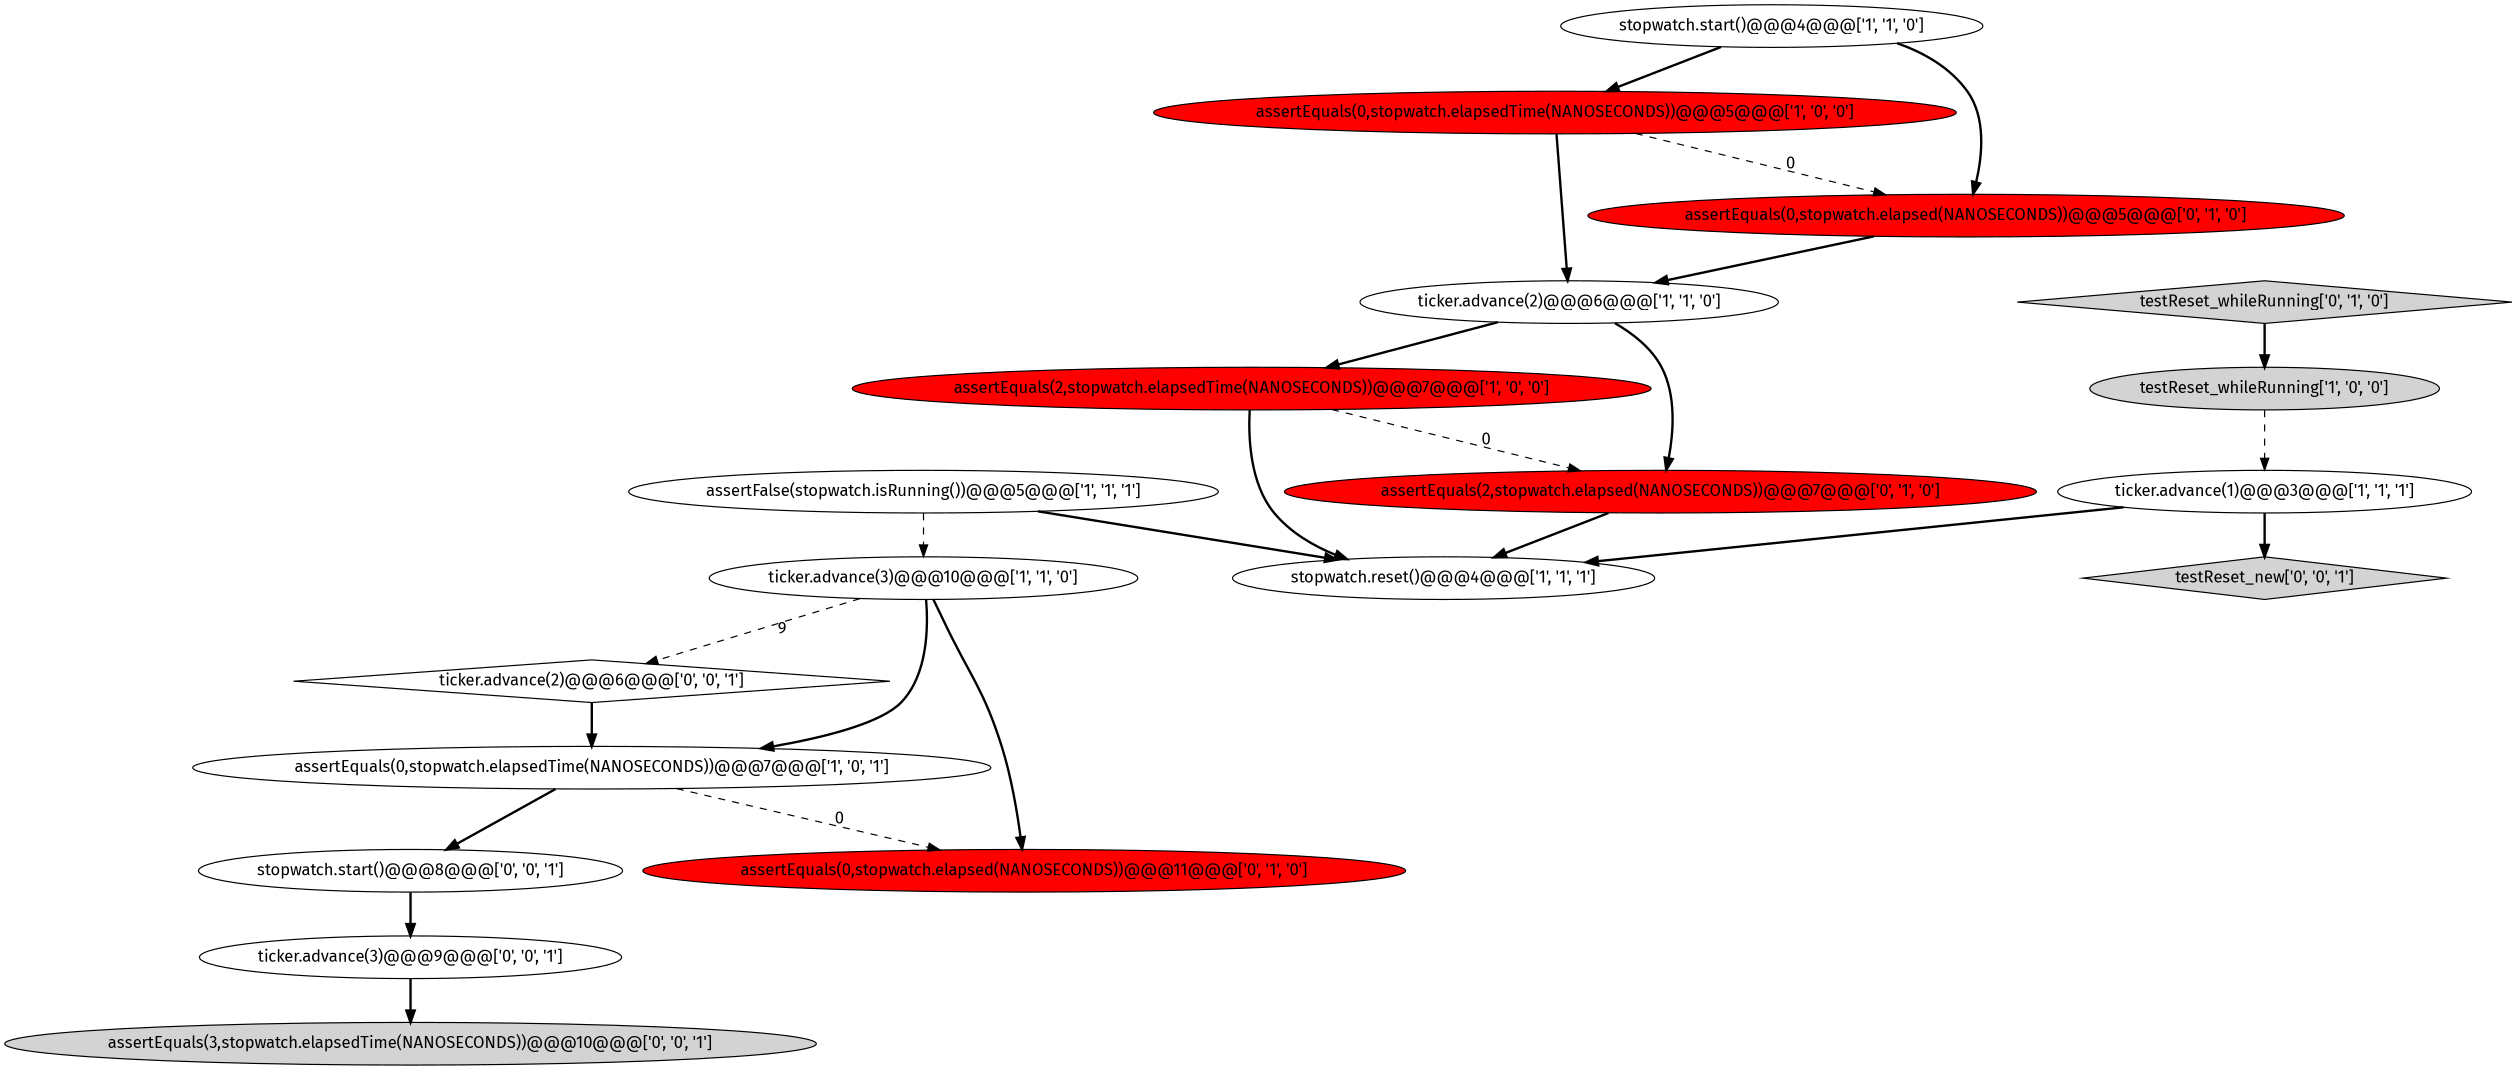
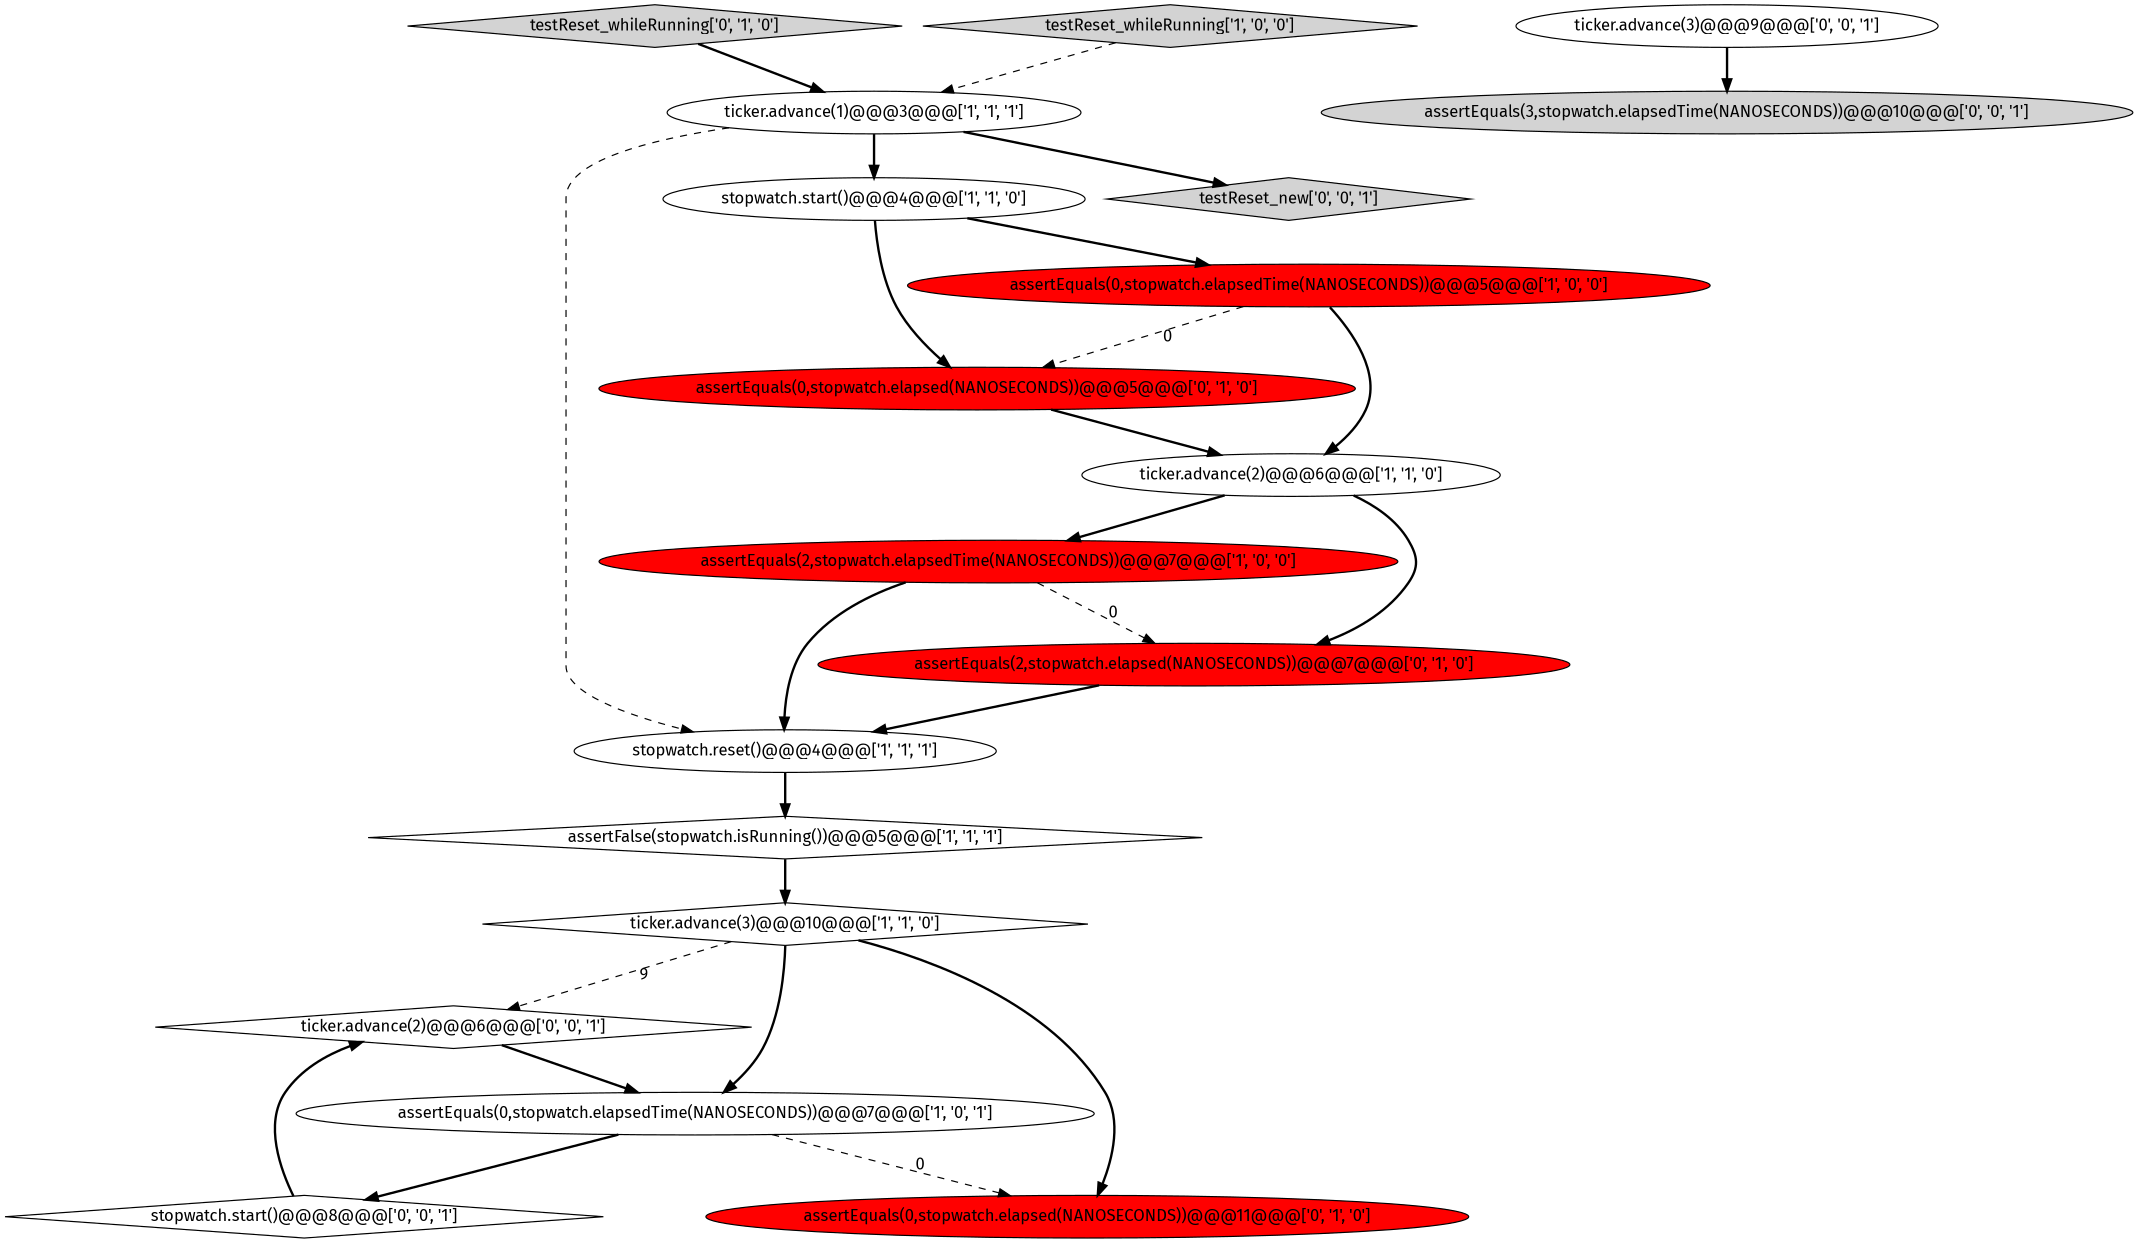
none -> (874, 150)
(2265, 339) -> (755, 66)
(2265, 389) -> (1170, 26)
(924, 492) -> (785, 838)
(924, 529) -> (785, 875)
(1861, 534) -> (566, 407)
(1181, 535) -> (785, 789)
(924, 578) -> (785, 924)
(411, 871) -> (304, 1217)
(411, 908) -> (279, 1105)
